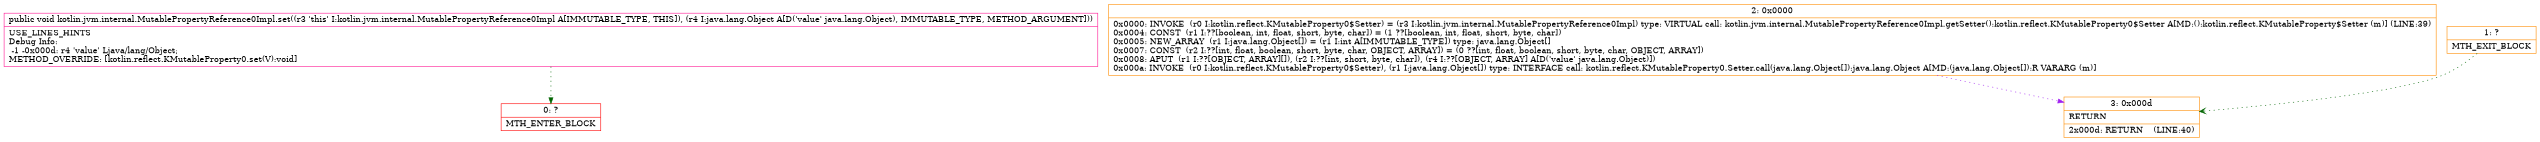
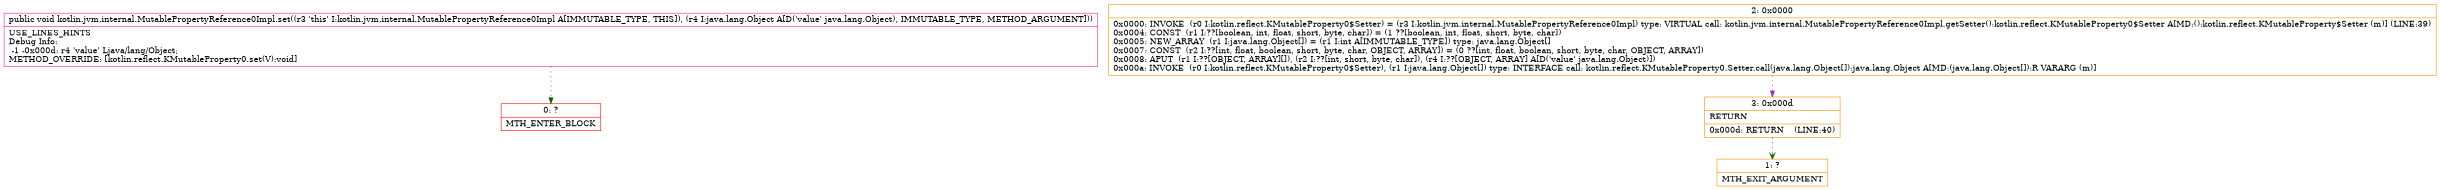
(2492, 46) -> (1772, 179)
(2345, 96) -> (1772, 145)
(2132, 130) -> (1772, 130)
